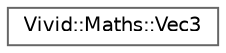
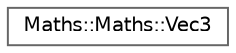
(113, 27) -> (118, 27)
